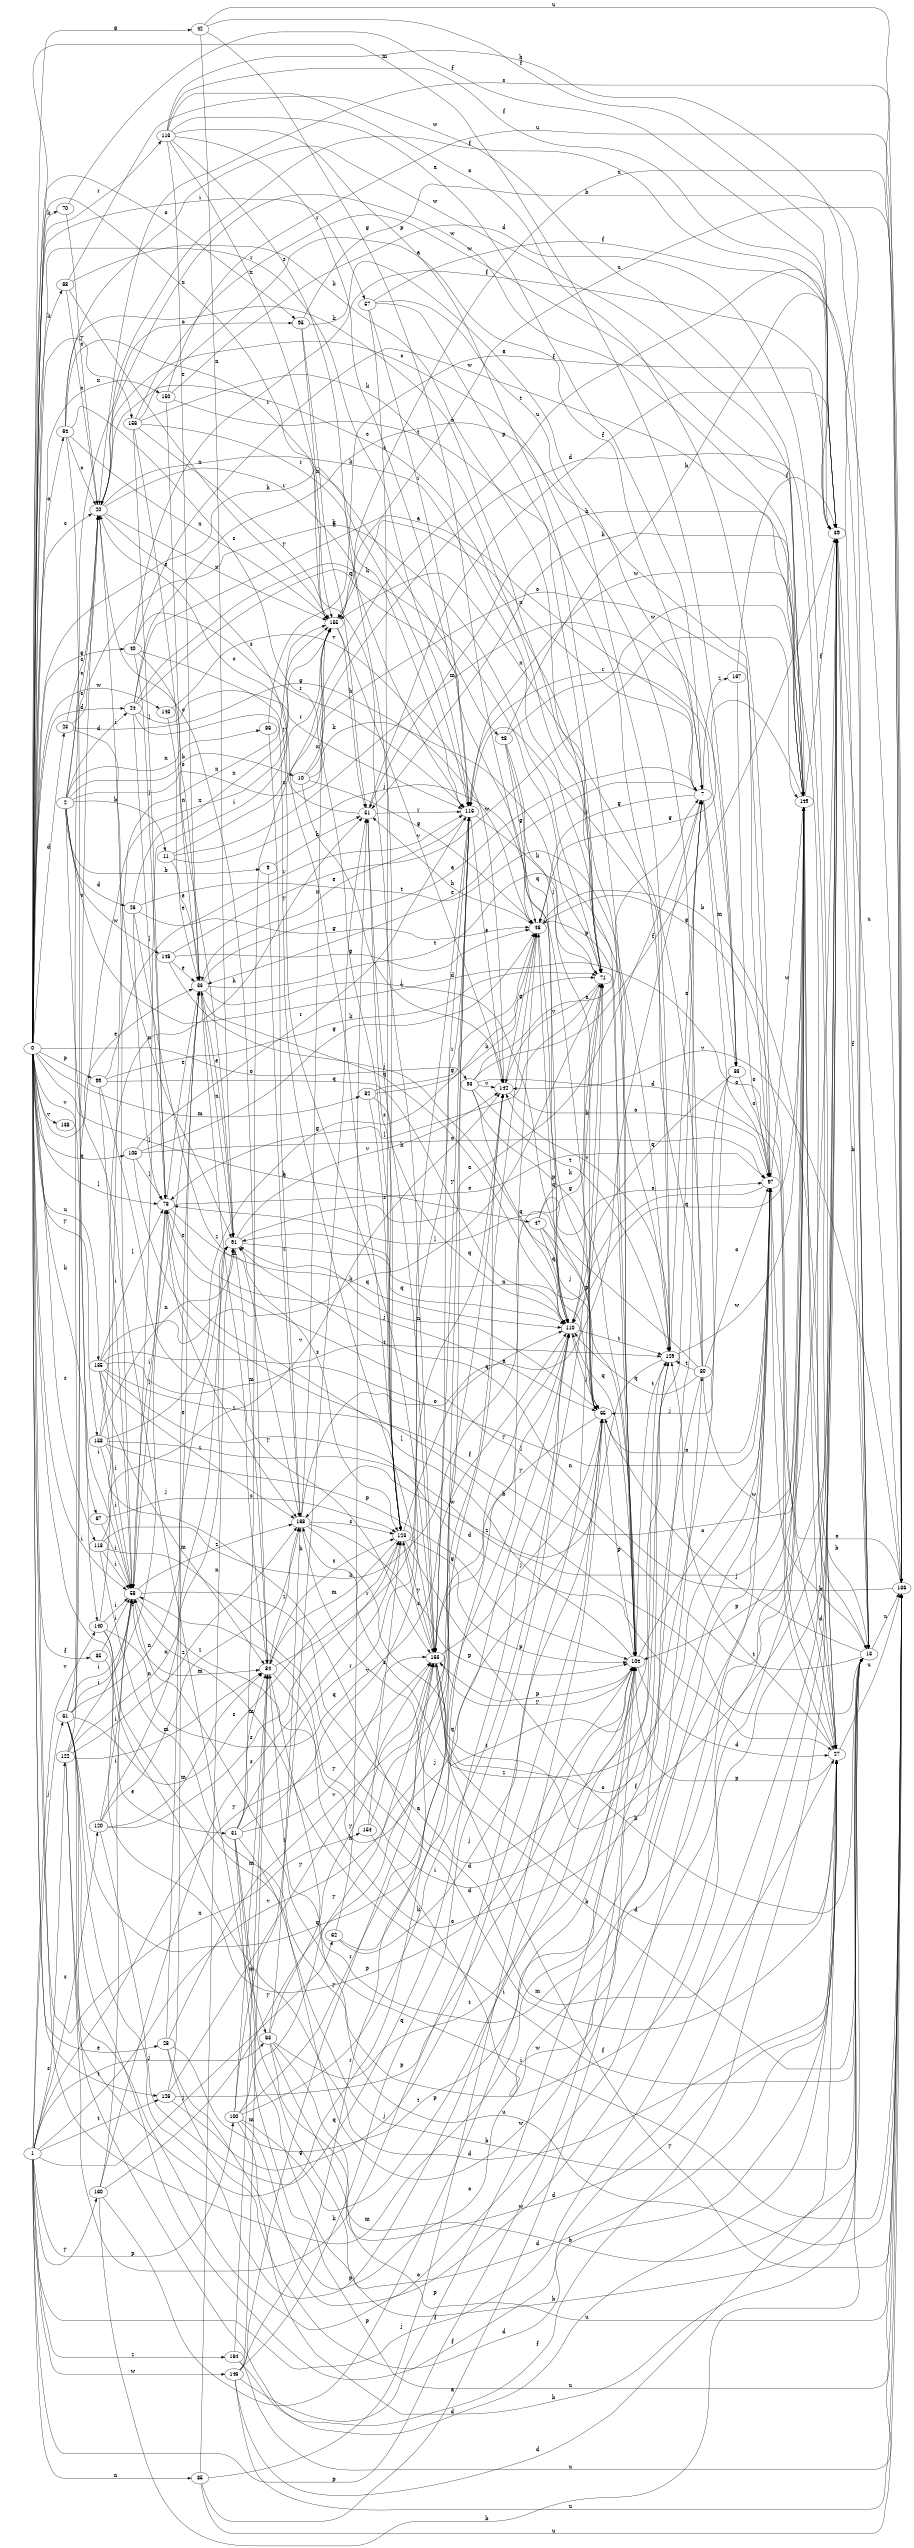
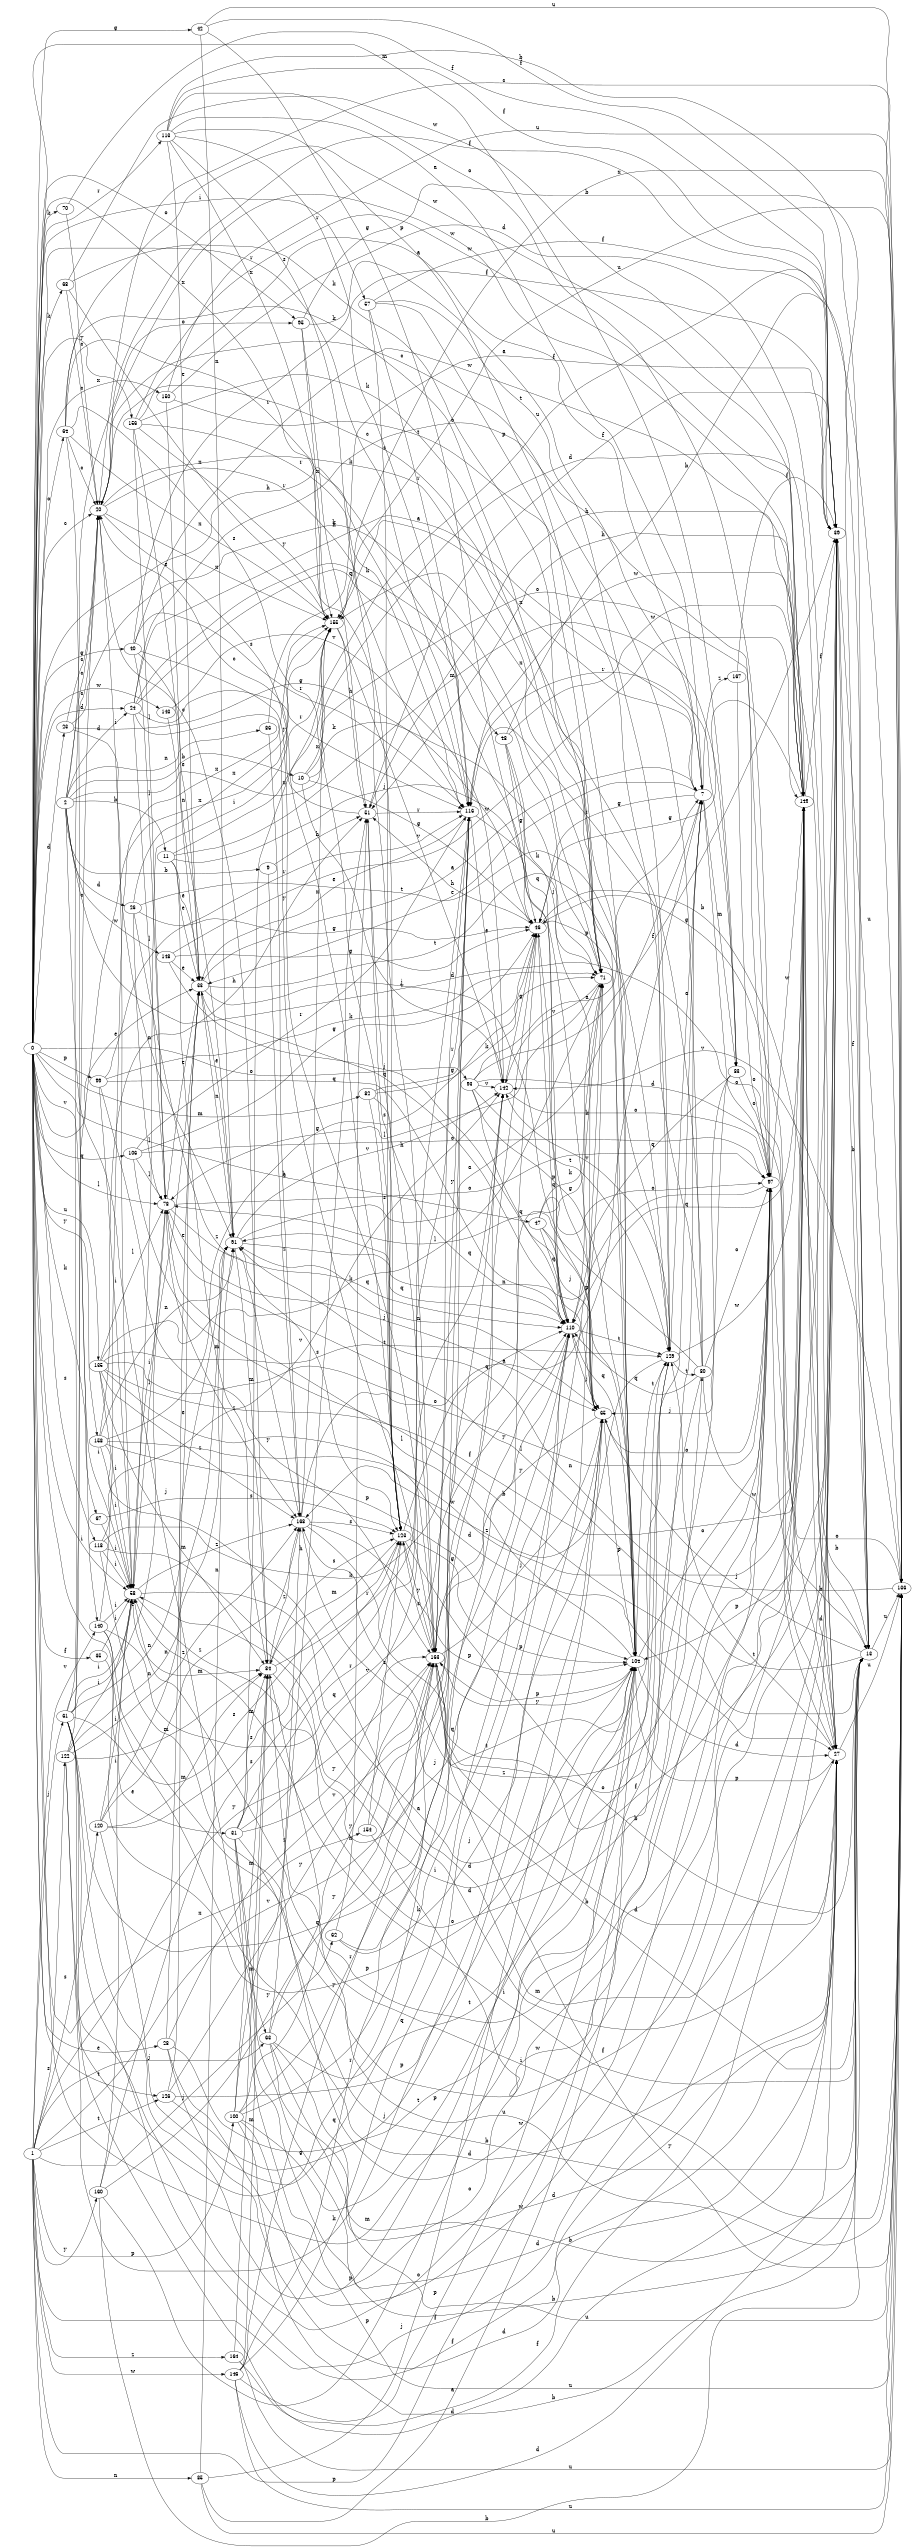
(65, 1125) -> none
(235, 1326) -> (200, 1244)
(686, 1367) -> (681, 1371)
